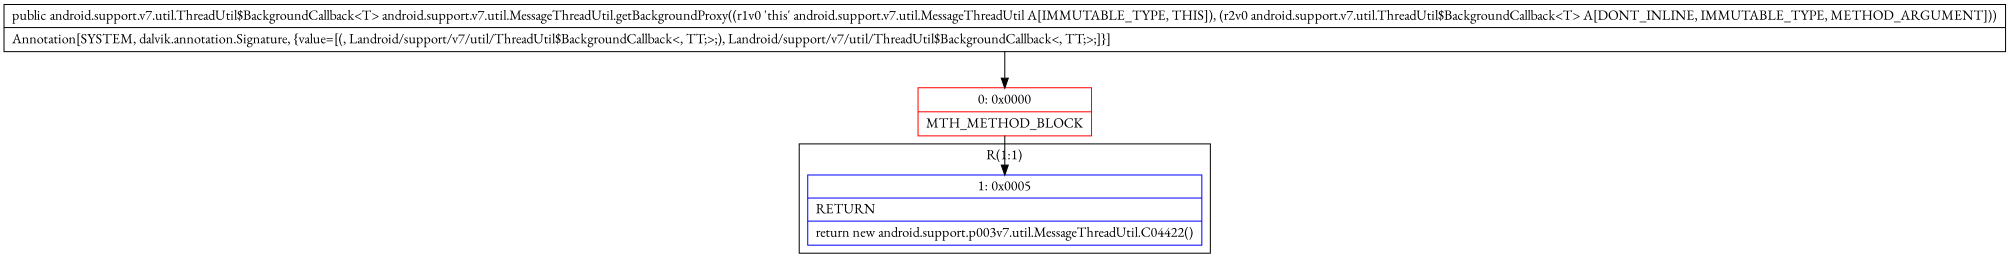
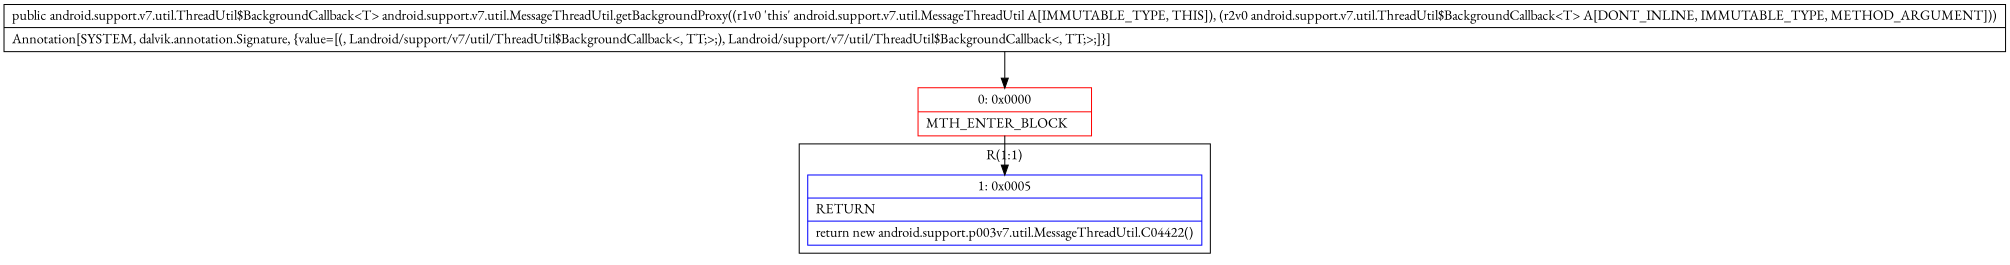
(1005, 123) -> (997, 123)
